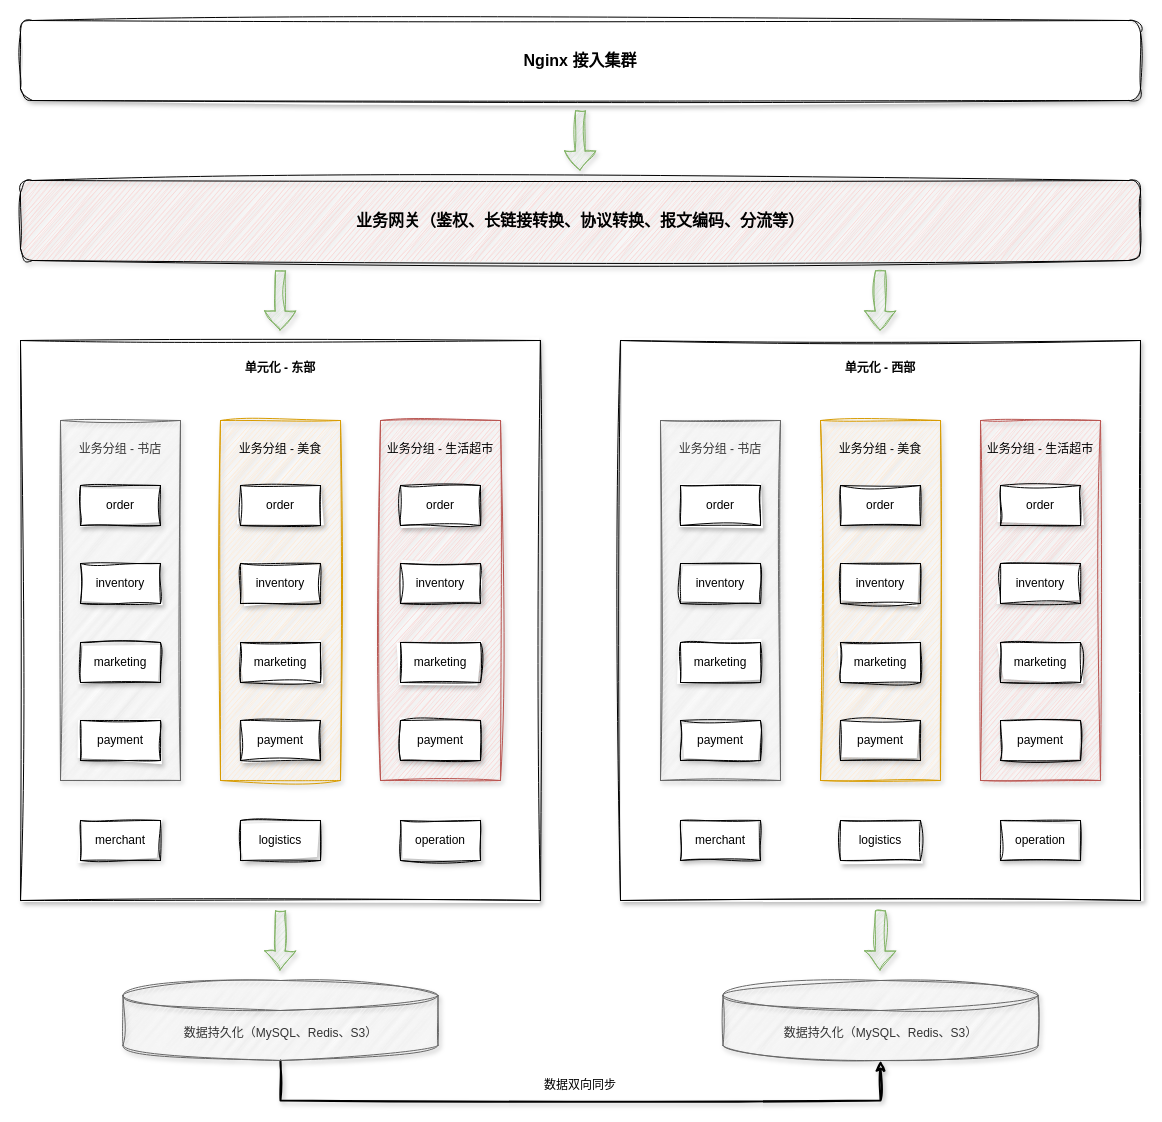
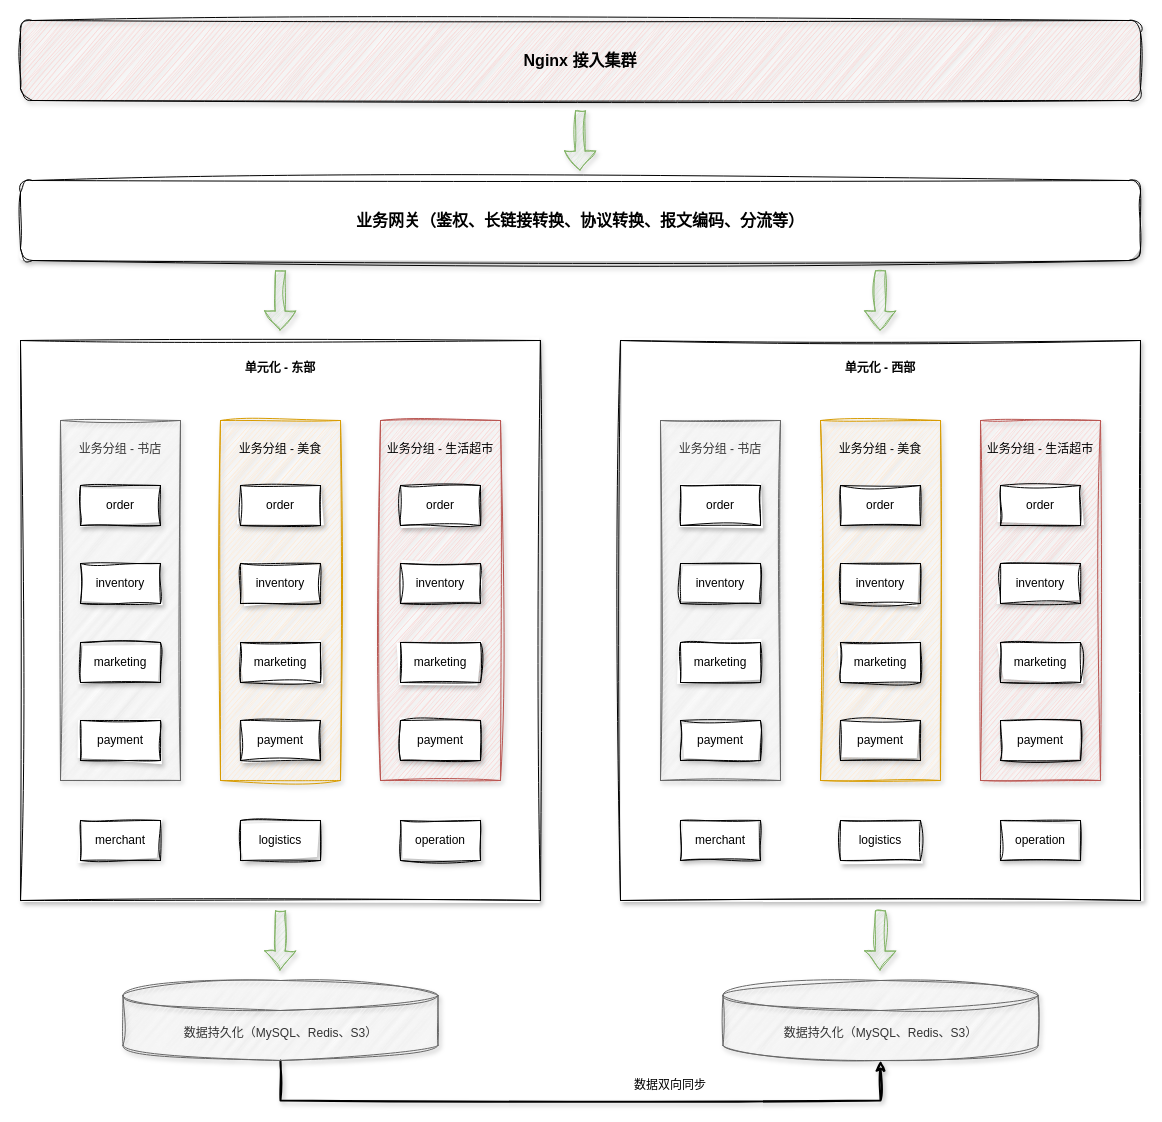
(581, 61) -> (581, 61)
(581, 221) -> (581, 221)
(581, 1086) -> (671, 1086)
